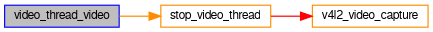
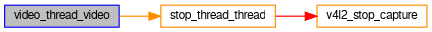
(216, 16) -> (218, 16)
(370, 16) -> (372, 16)
